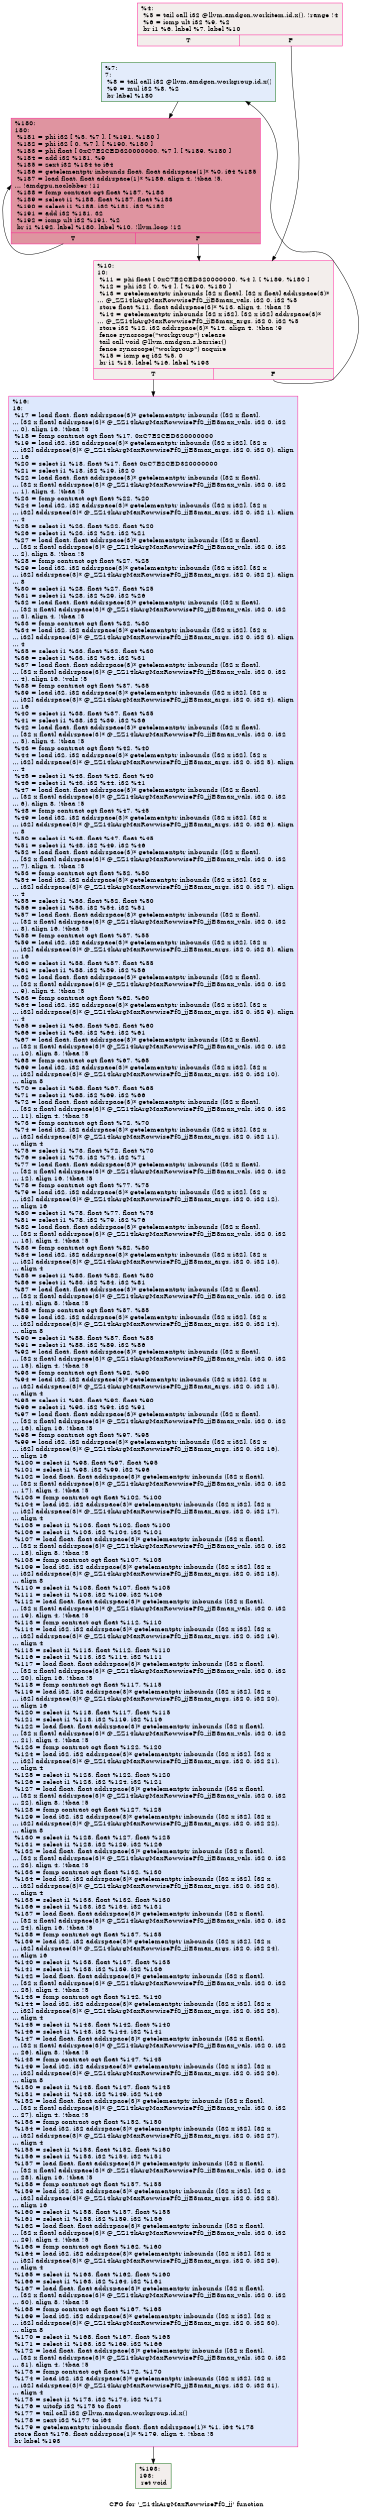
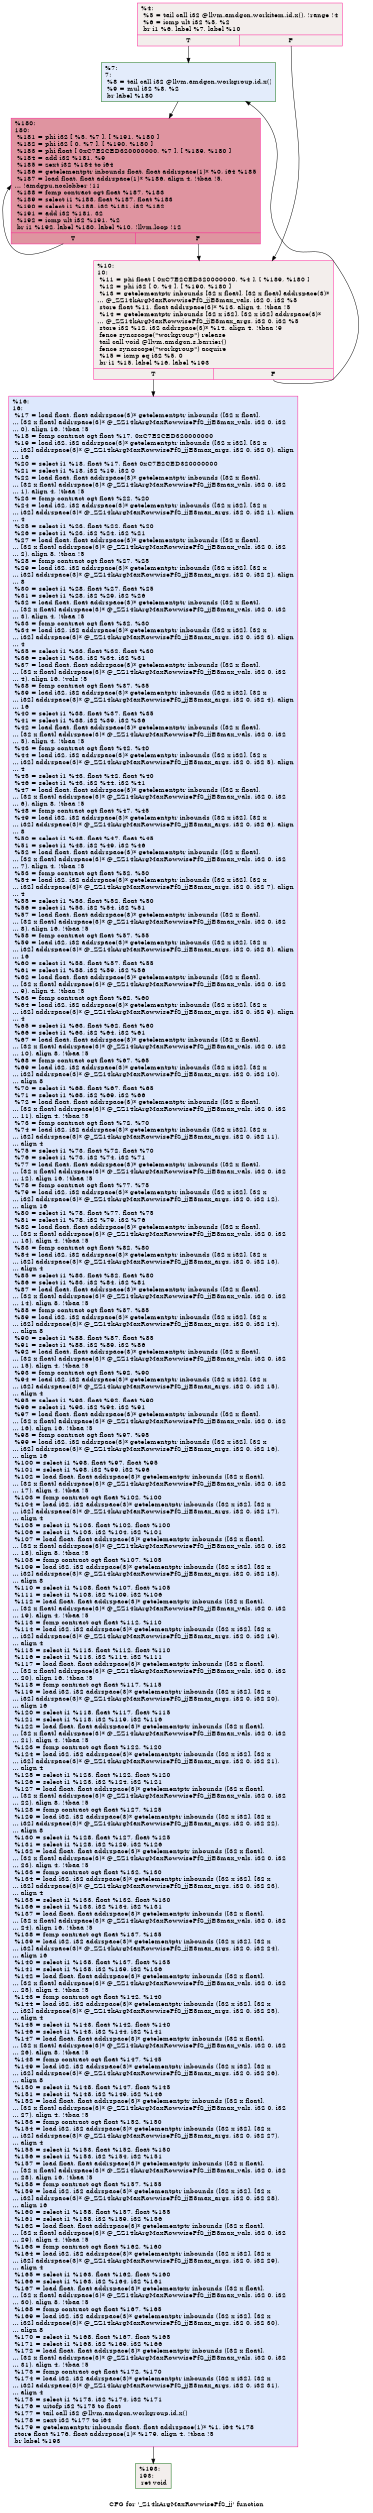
(186, 22) -> (186, 22)
none -> (188, 52)
